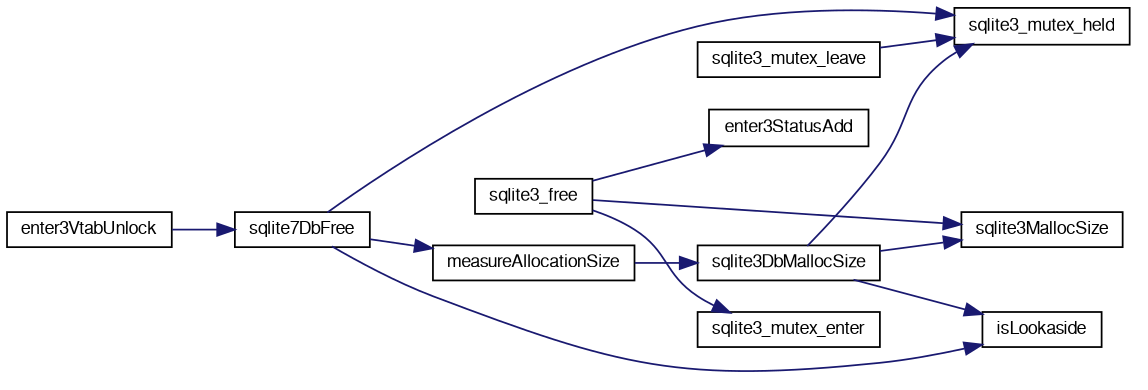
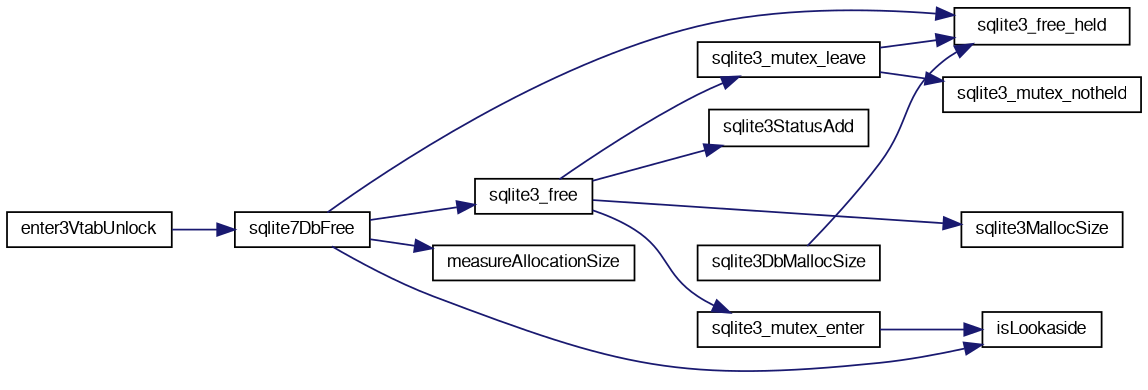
(1042, 26) -> (1042, 26)
none -> (1042, 95)
none -> (639, 127)
(789, 128) -> (789, 128)
none -> (413, 214)
(912, 247) -> none
(653, 263) -> none
(909, 295) -> (922, 330)
